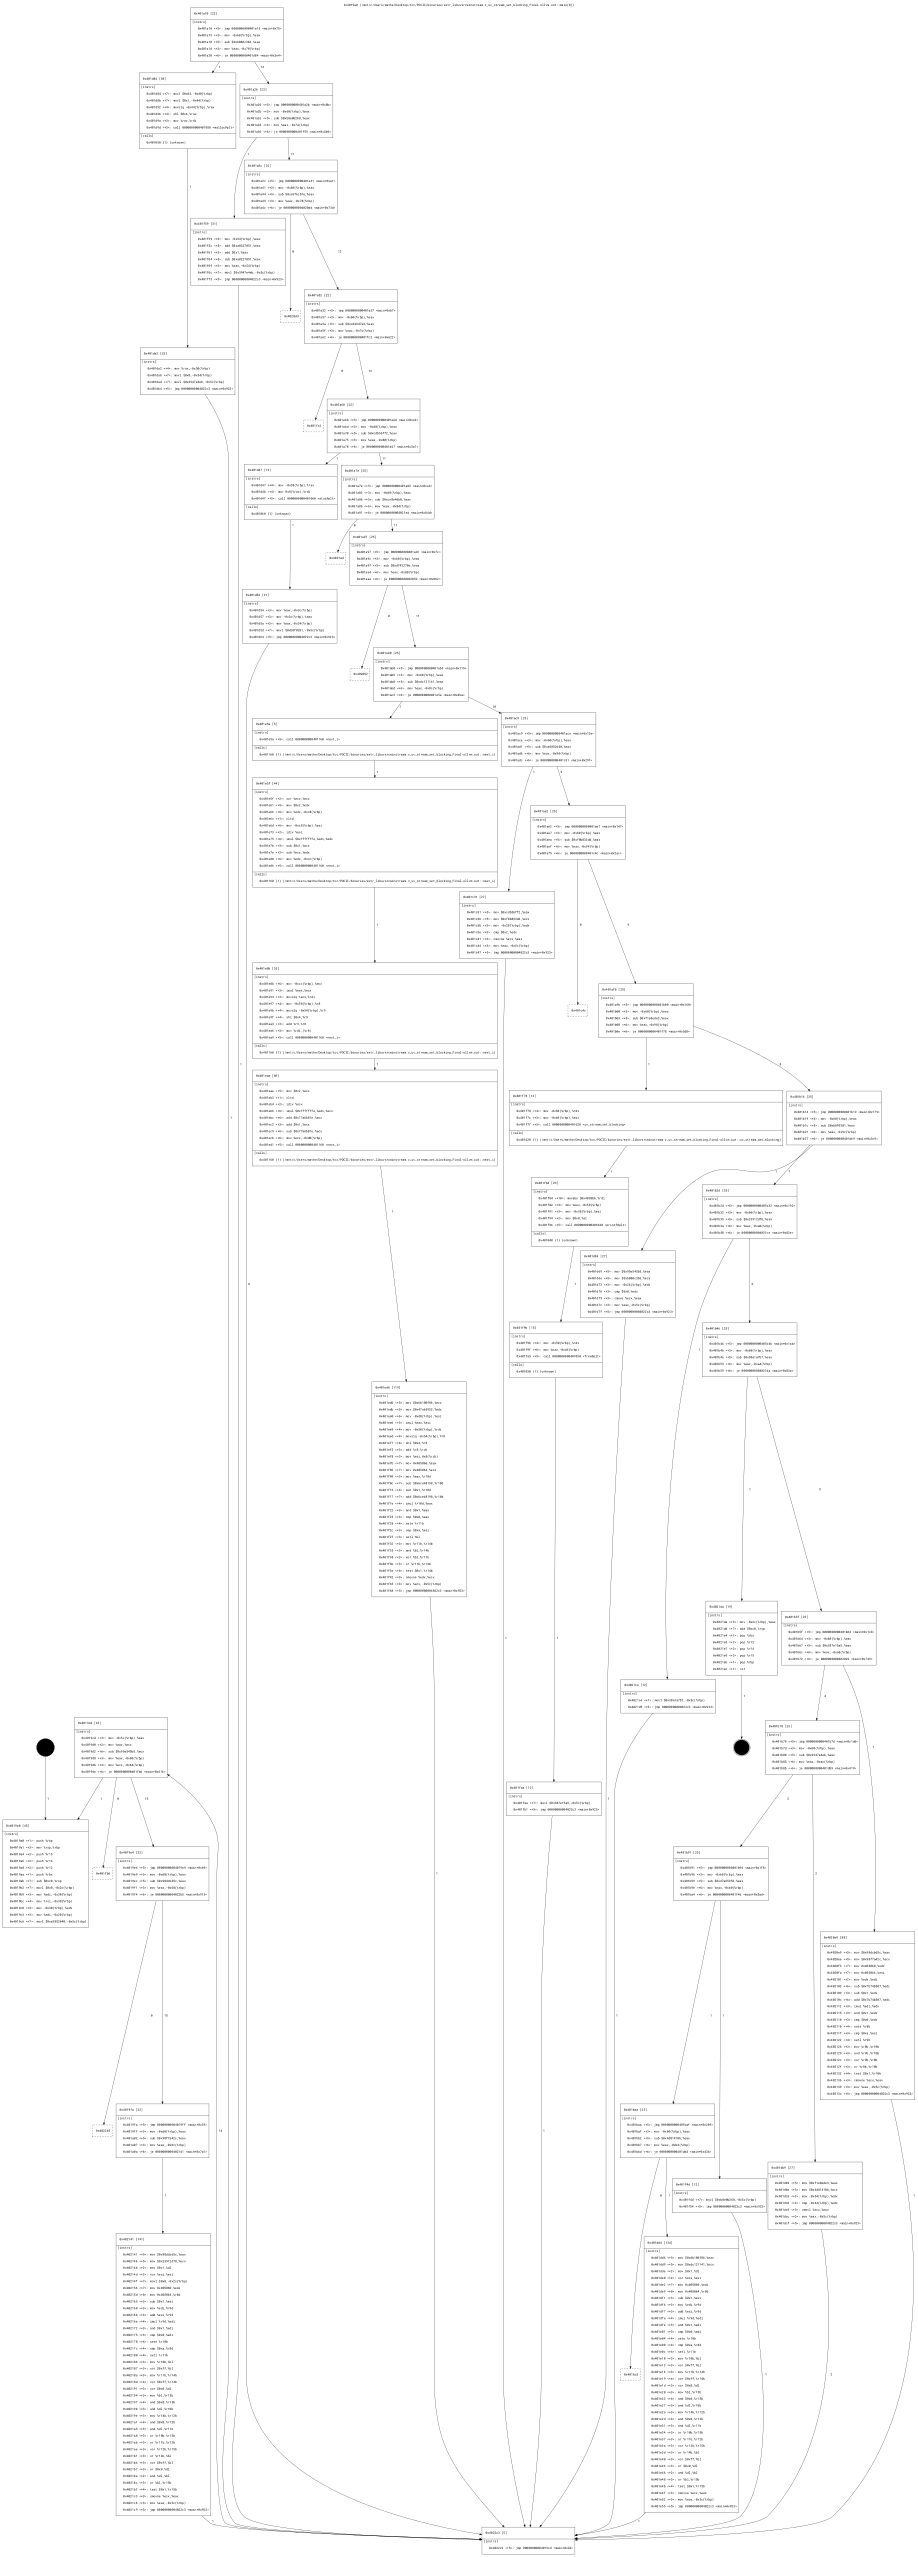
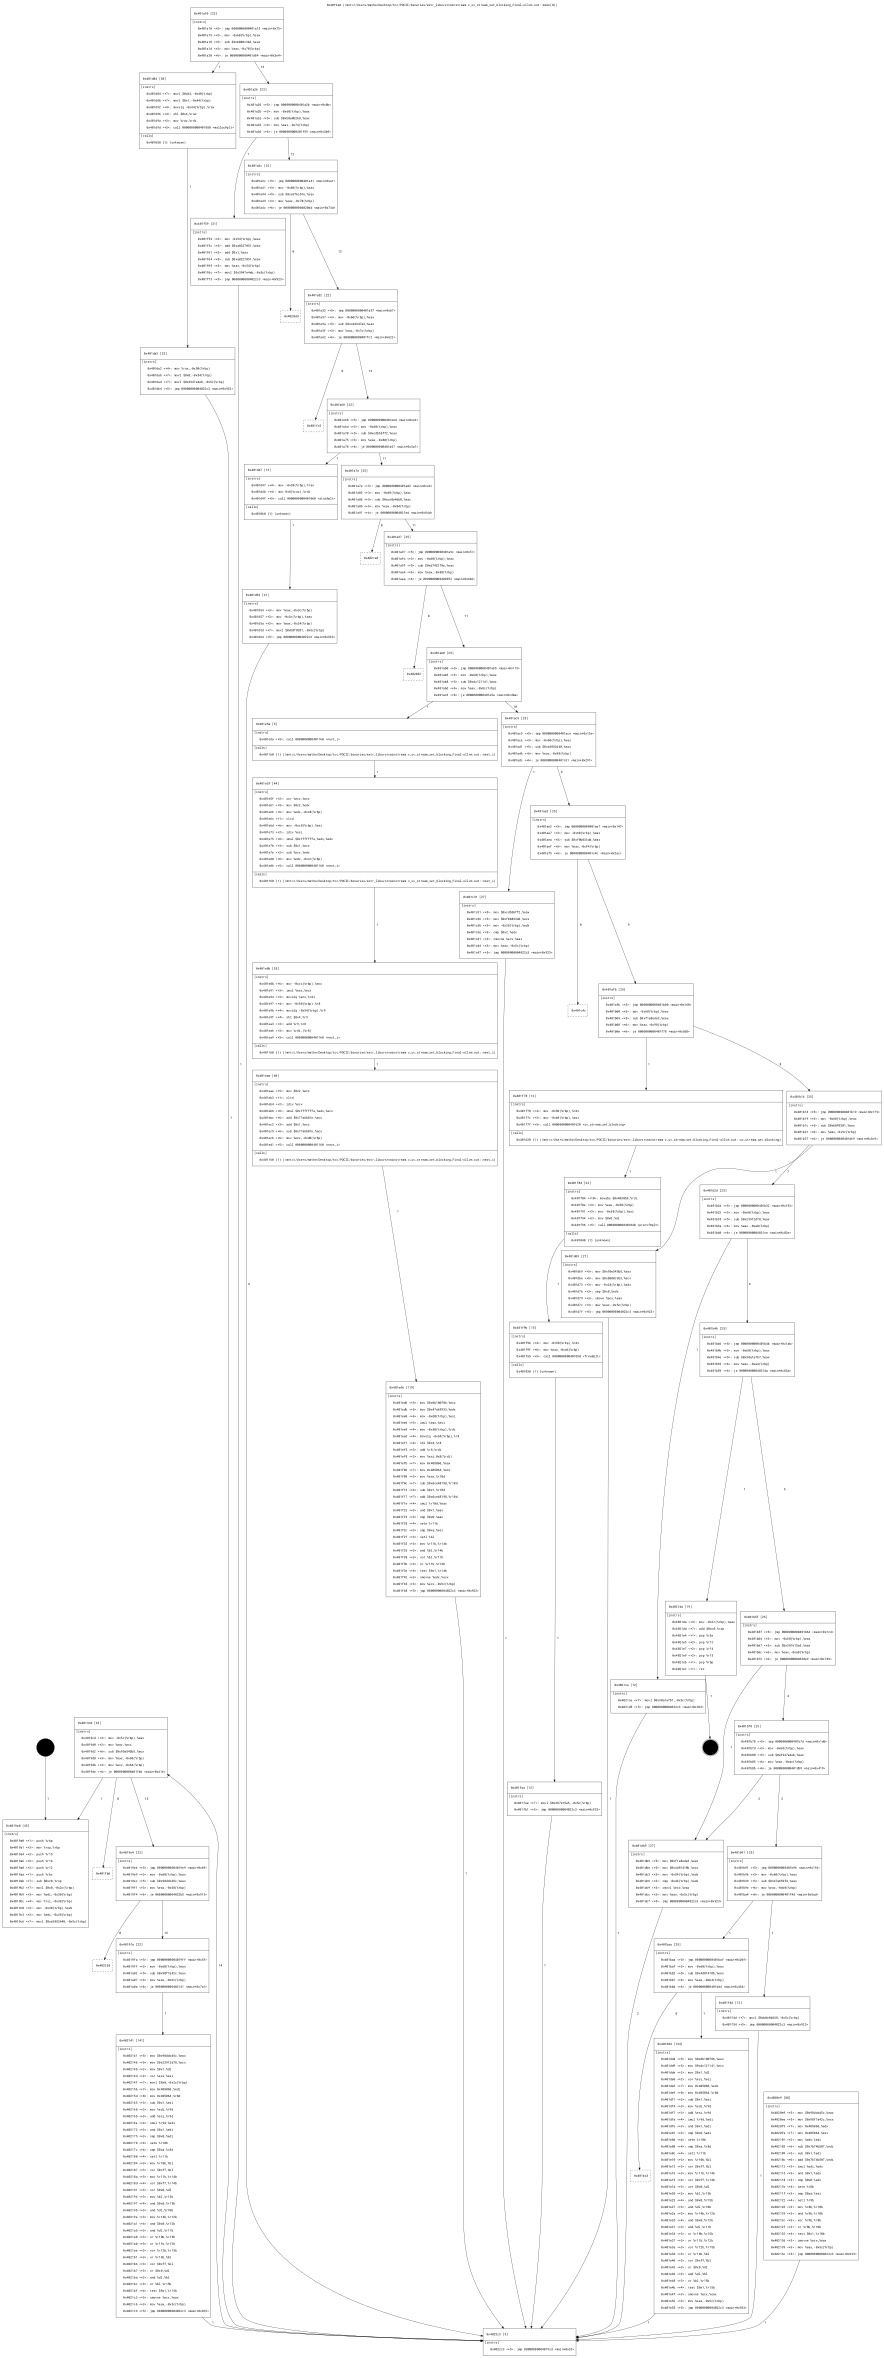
(873, 1795) -> (724, 1749)
